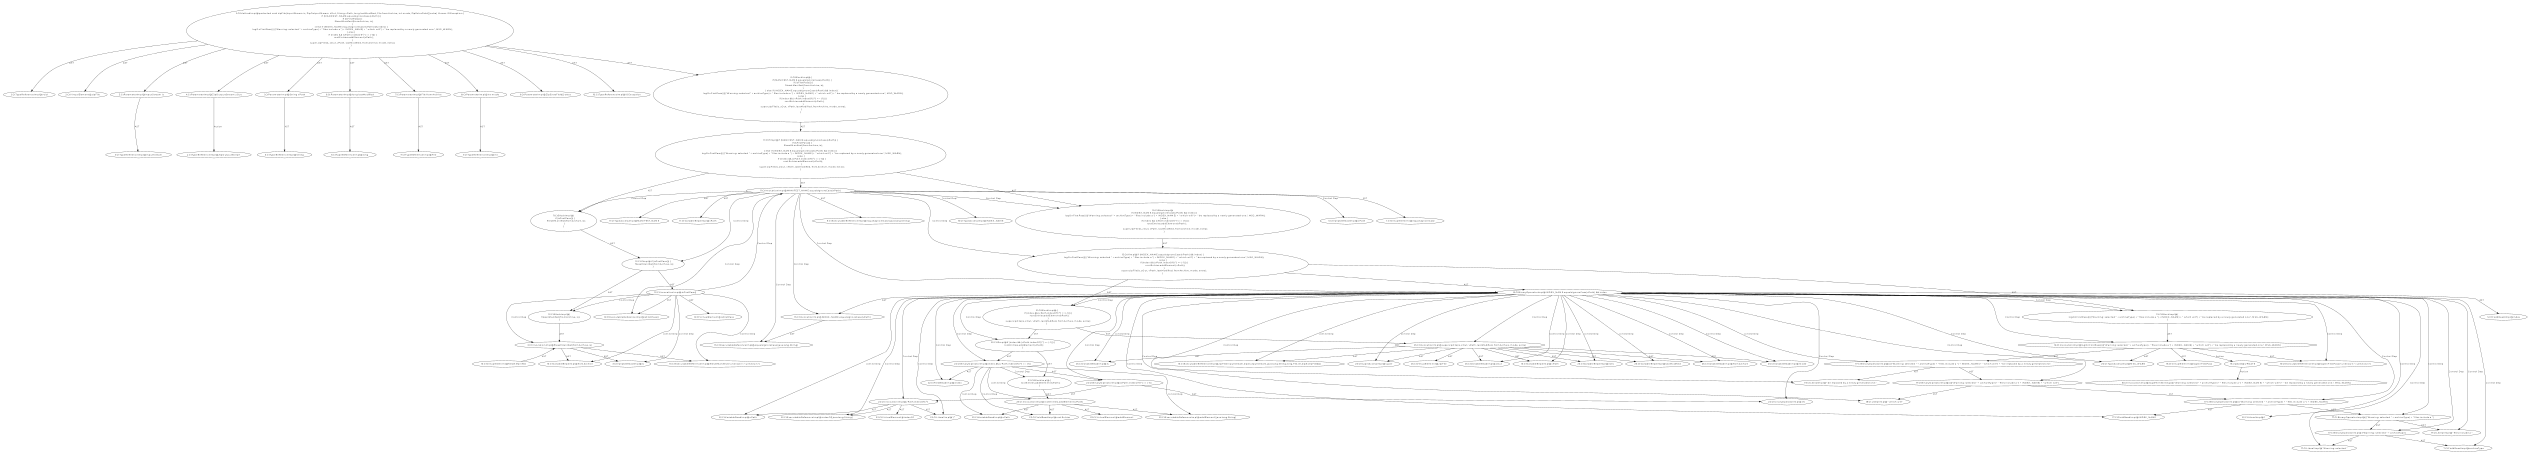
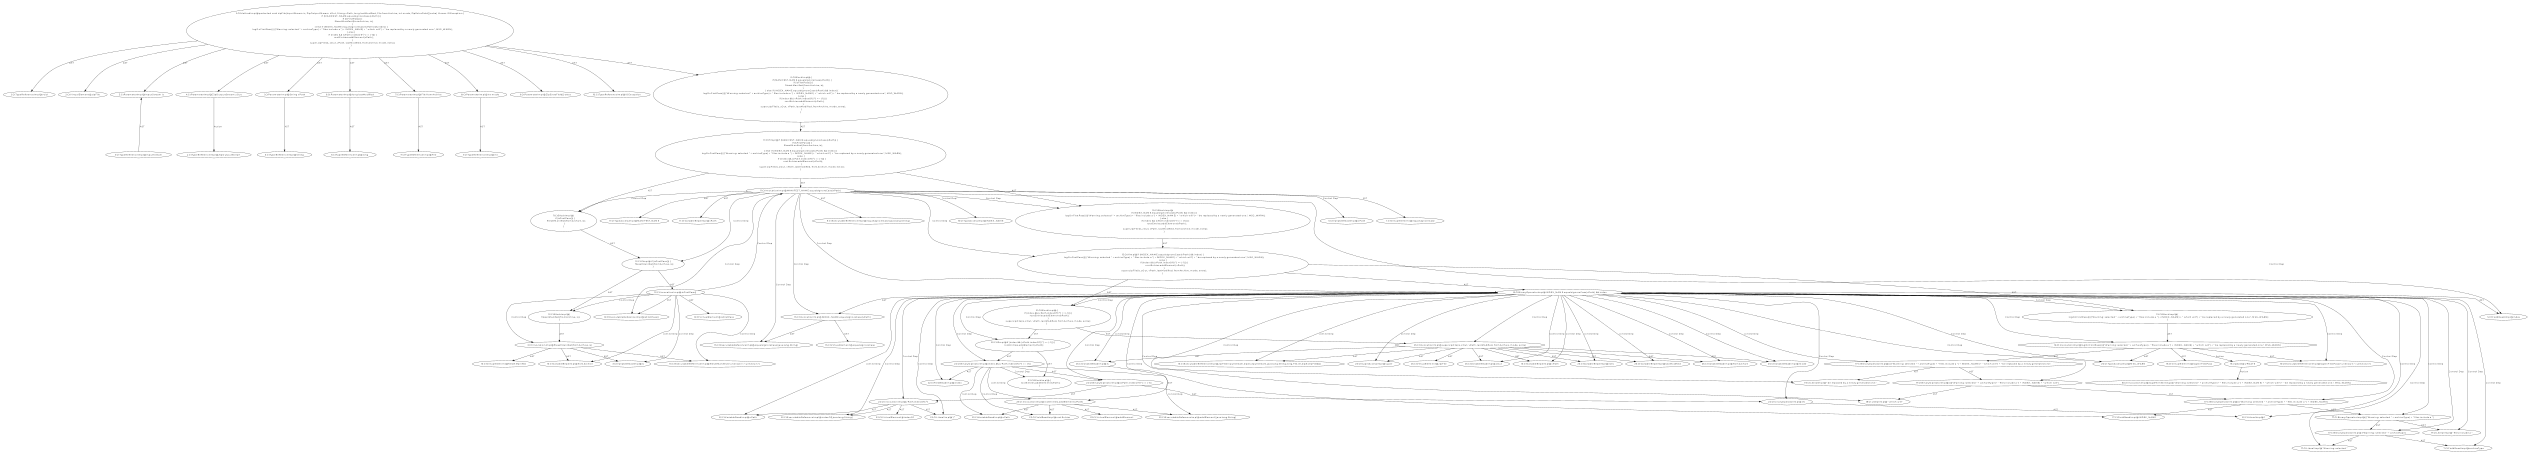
(135, 124) -> (140, 126)
none -> (1661, 281)
none -> (850, 345)
(538, 357) -> (532, 354)
(1045, 393) -> (1163, 390)
none -> (2023, 410)
